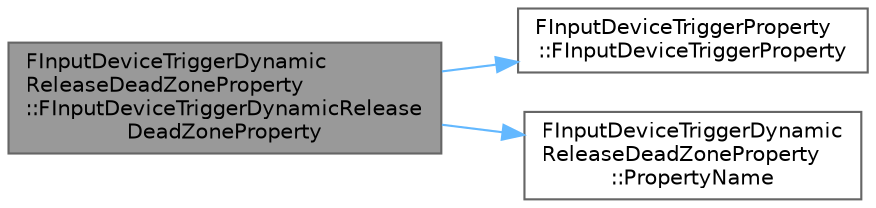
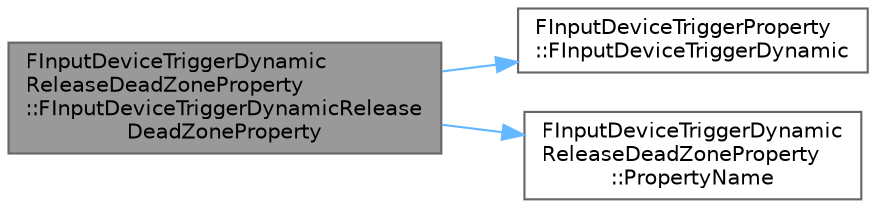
(693, 41) -> (693, 41)
